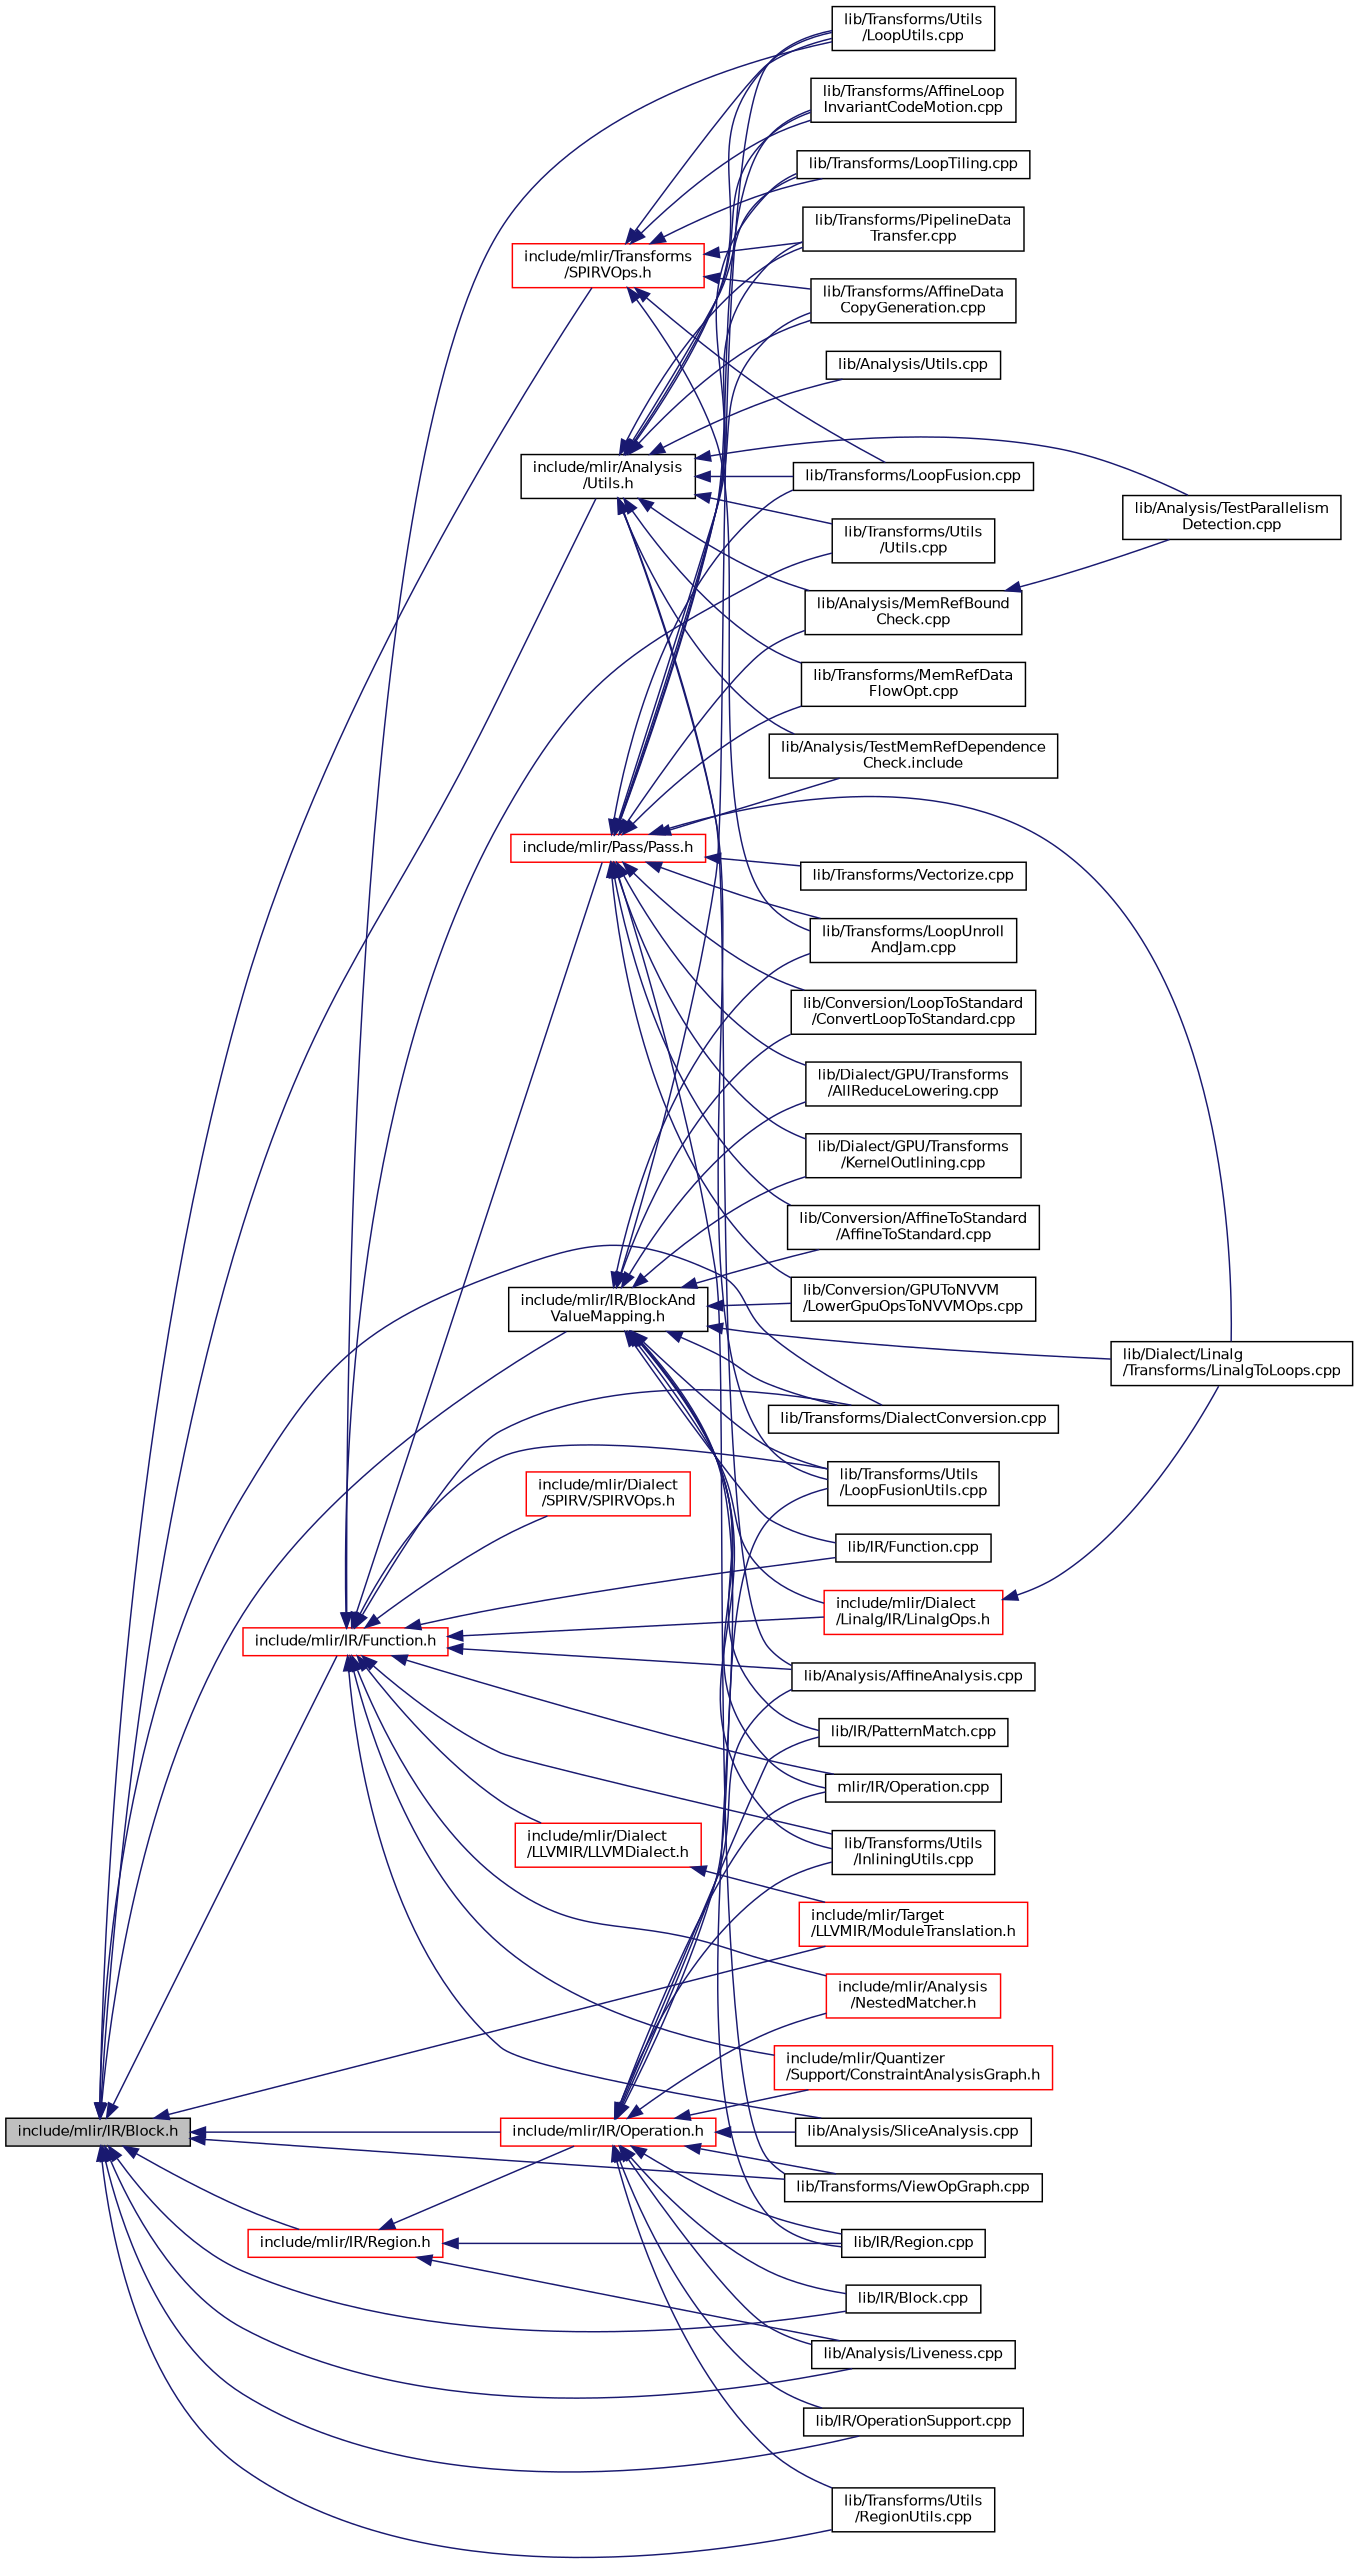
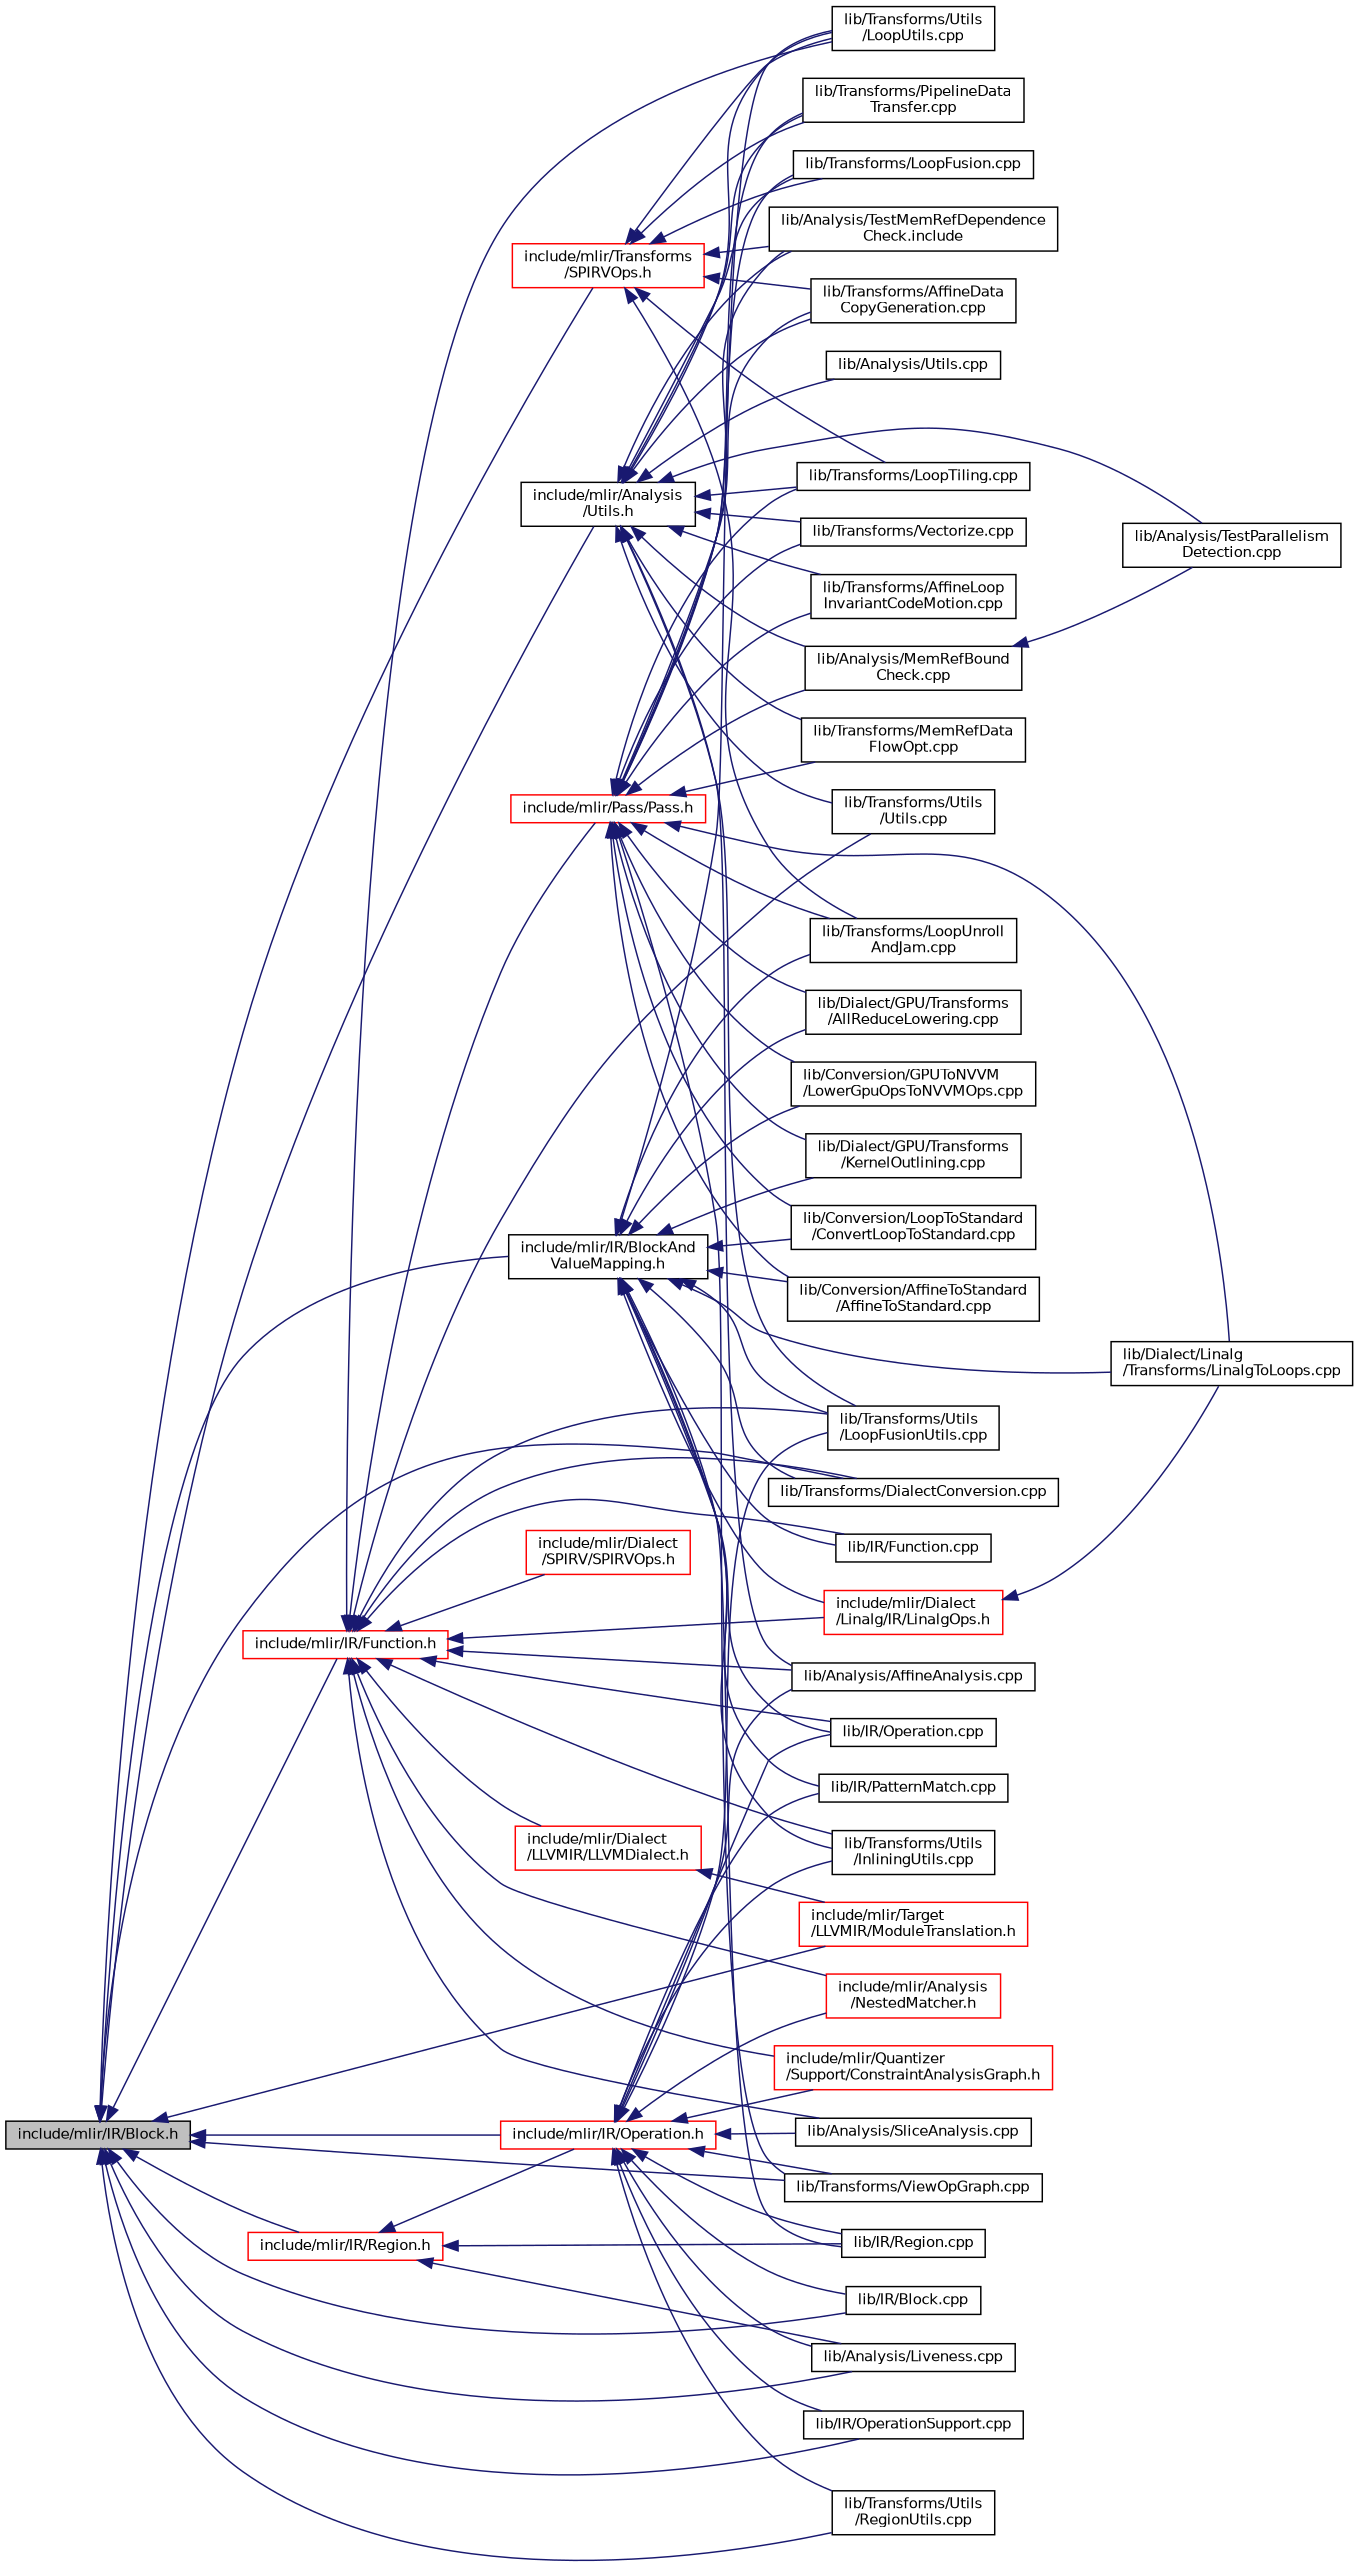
(720, 167) -> (754, 248)
none -> (767, 519)
(913, 1788) -> (913, 1732)
